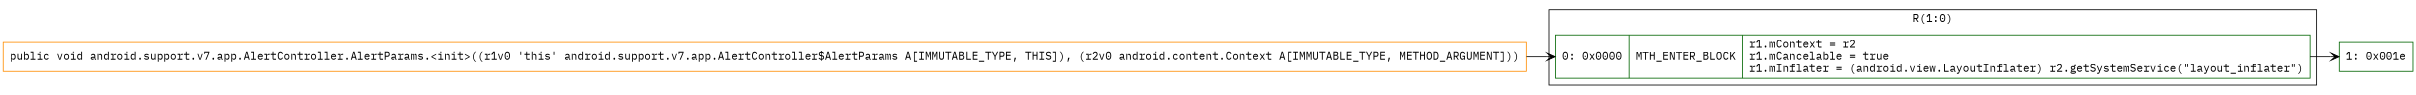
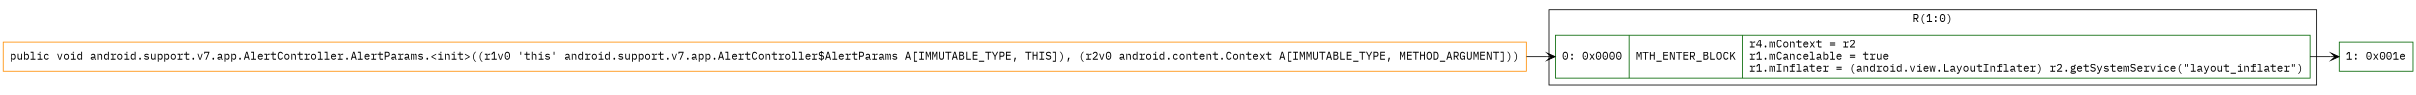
(1803, 44) -> (1803, 44)
